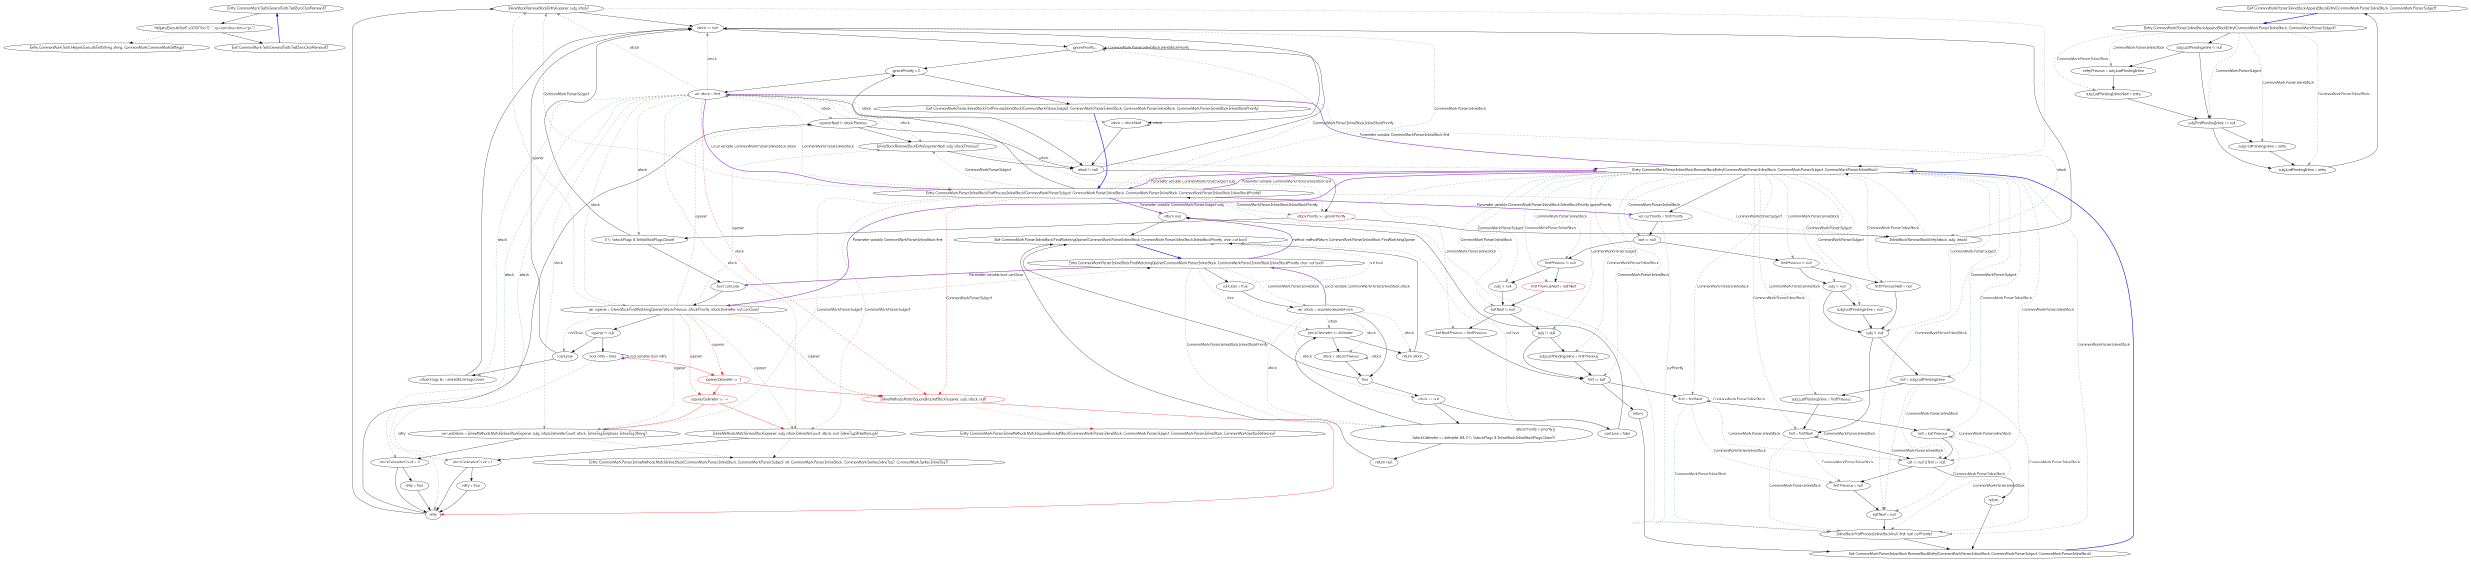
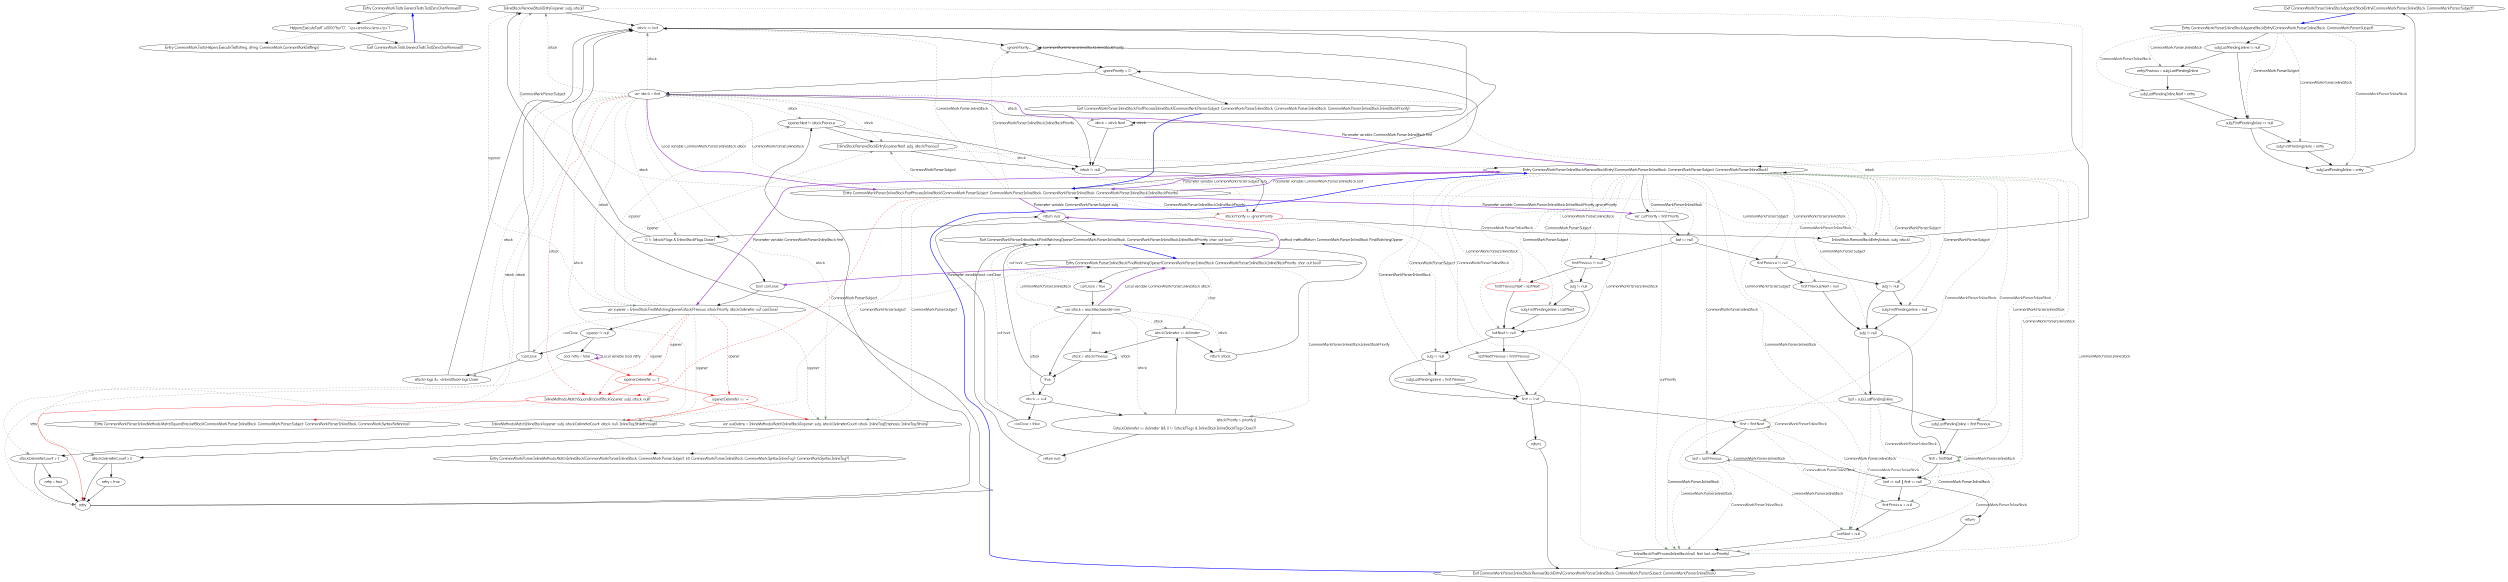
none -> (1547, 310)
